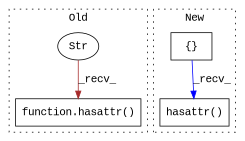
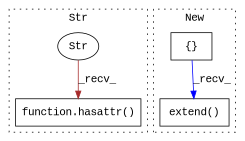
(78, 18) -> (78, 18)
(194, 112) -> (194, 112)
